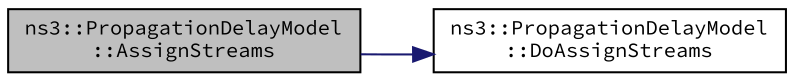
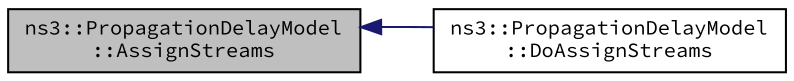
(387, 54) -> (407, 27)
